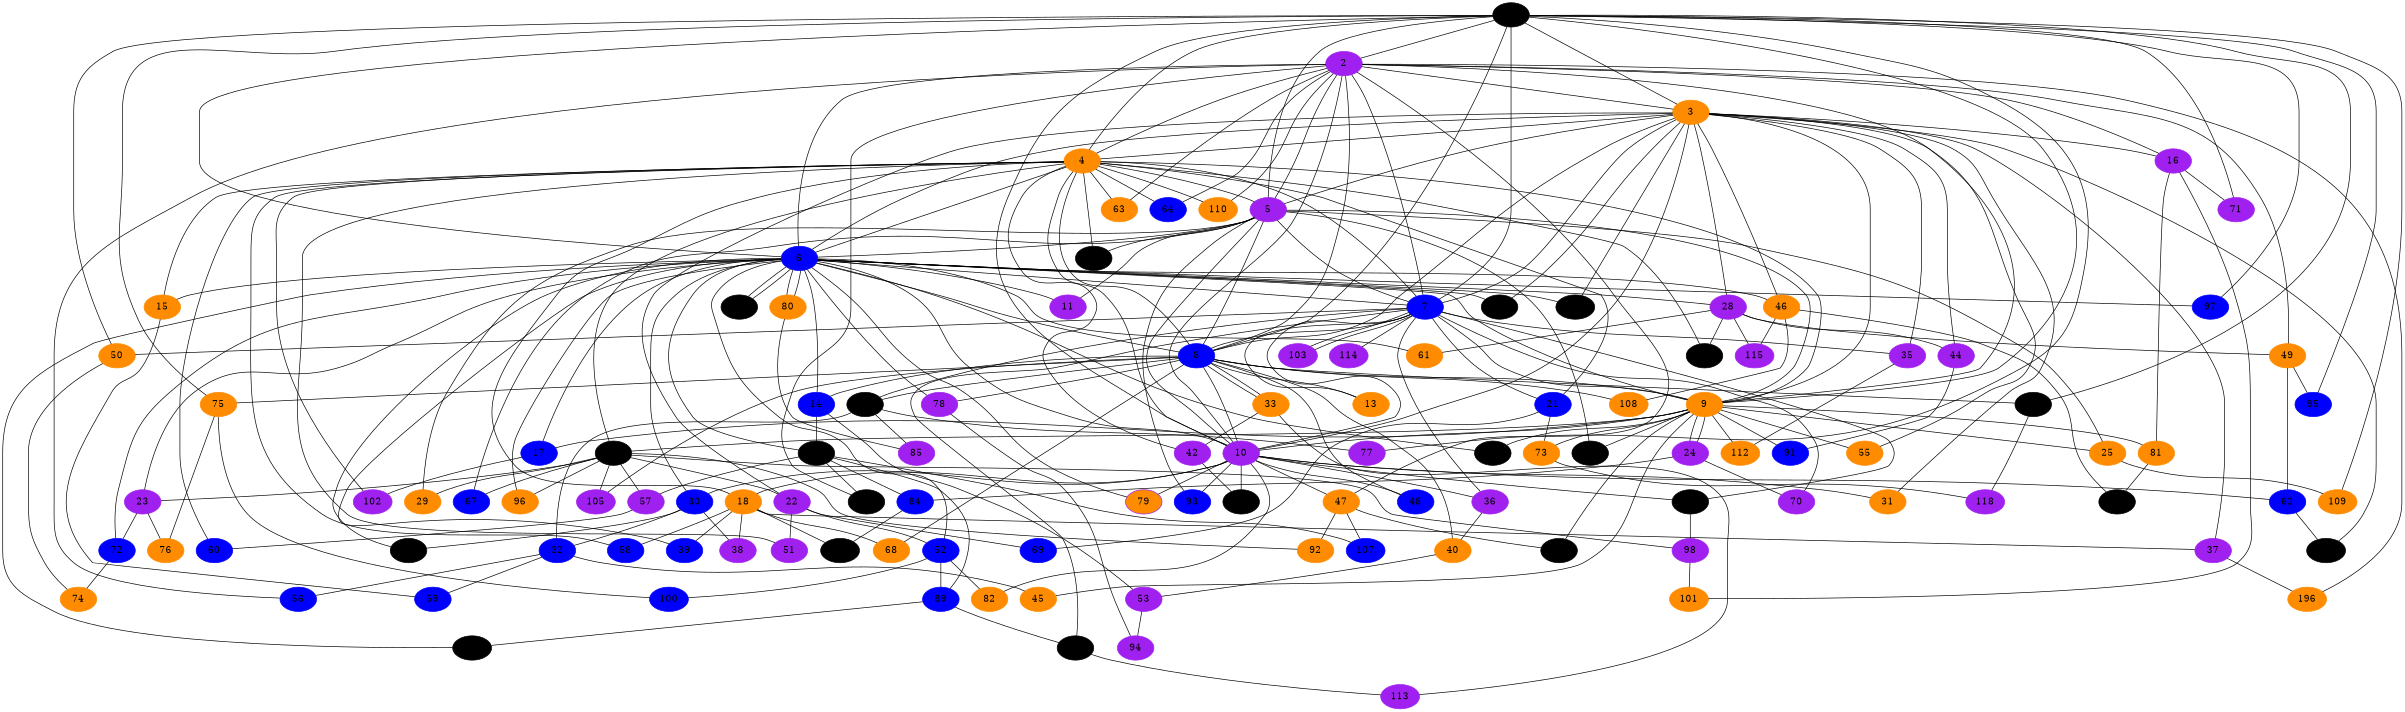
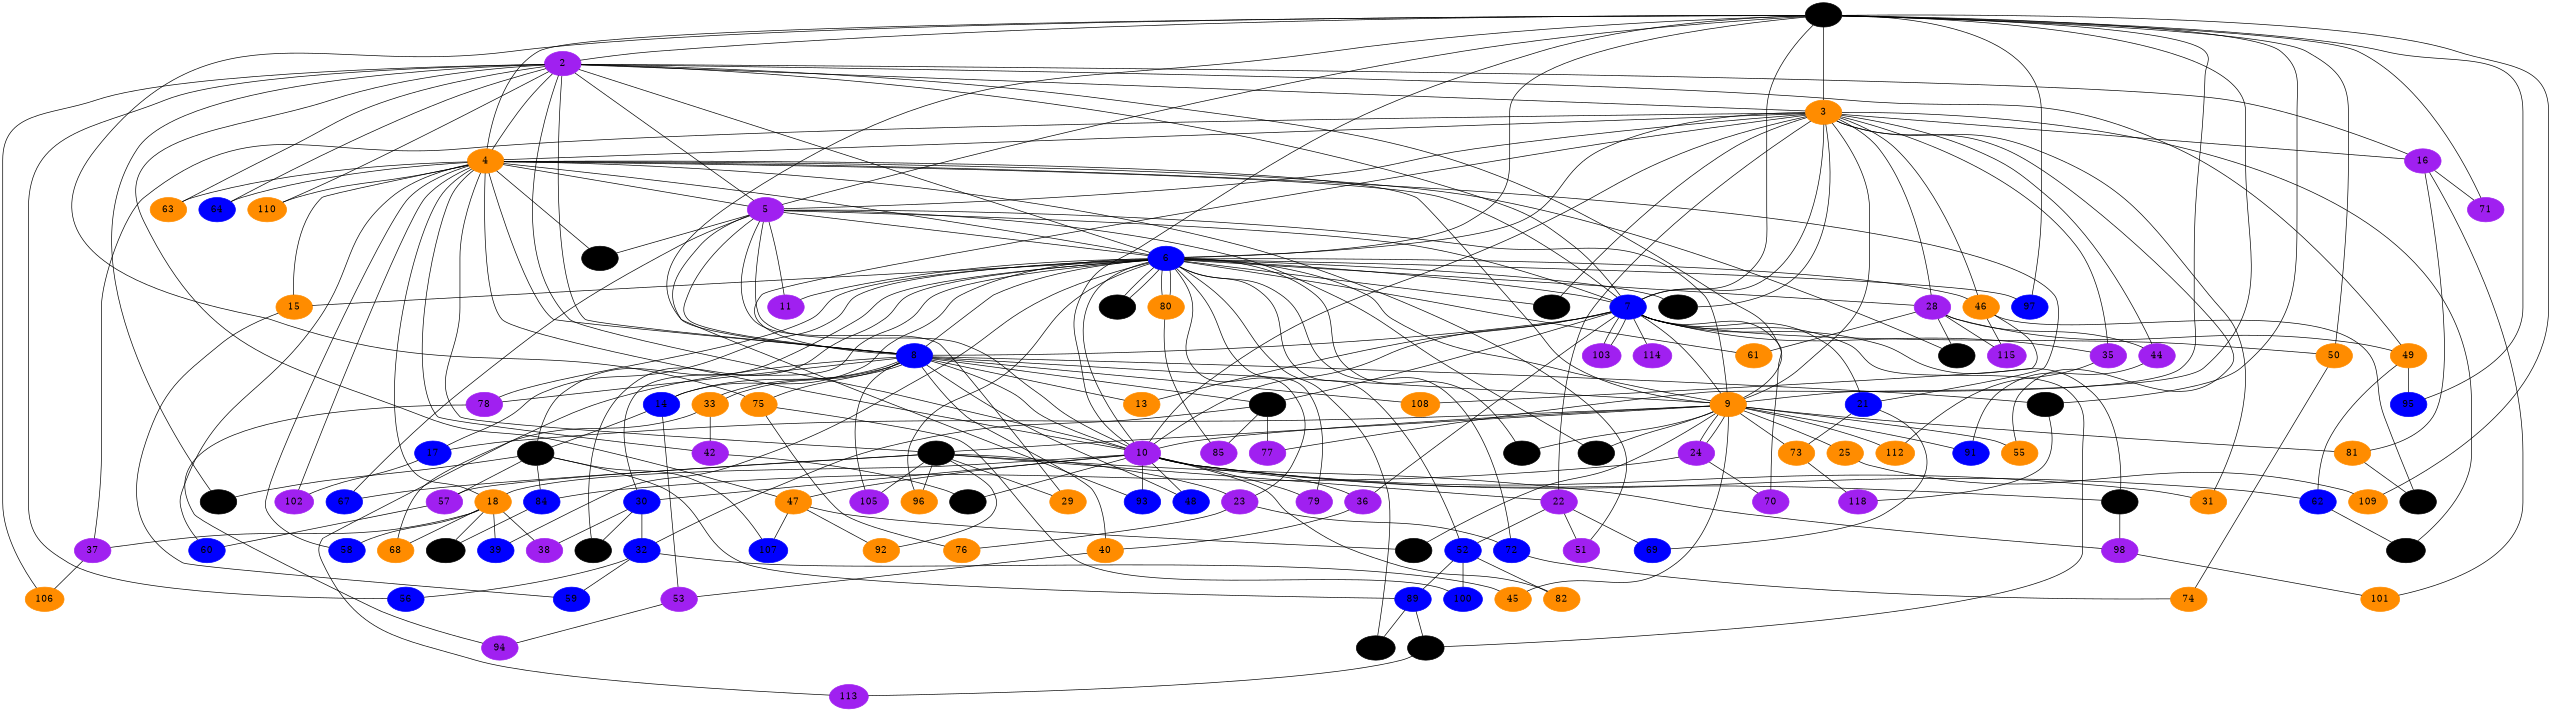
(1705, 239) -> none
(1144, 502) -> (1314, 502)
(2307, 599) -> (45, 599)
